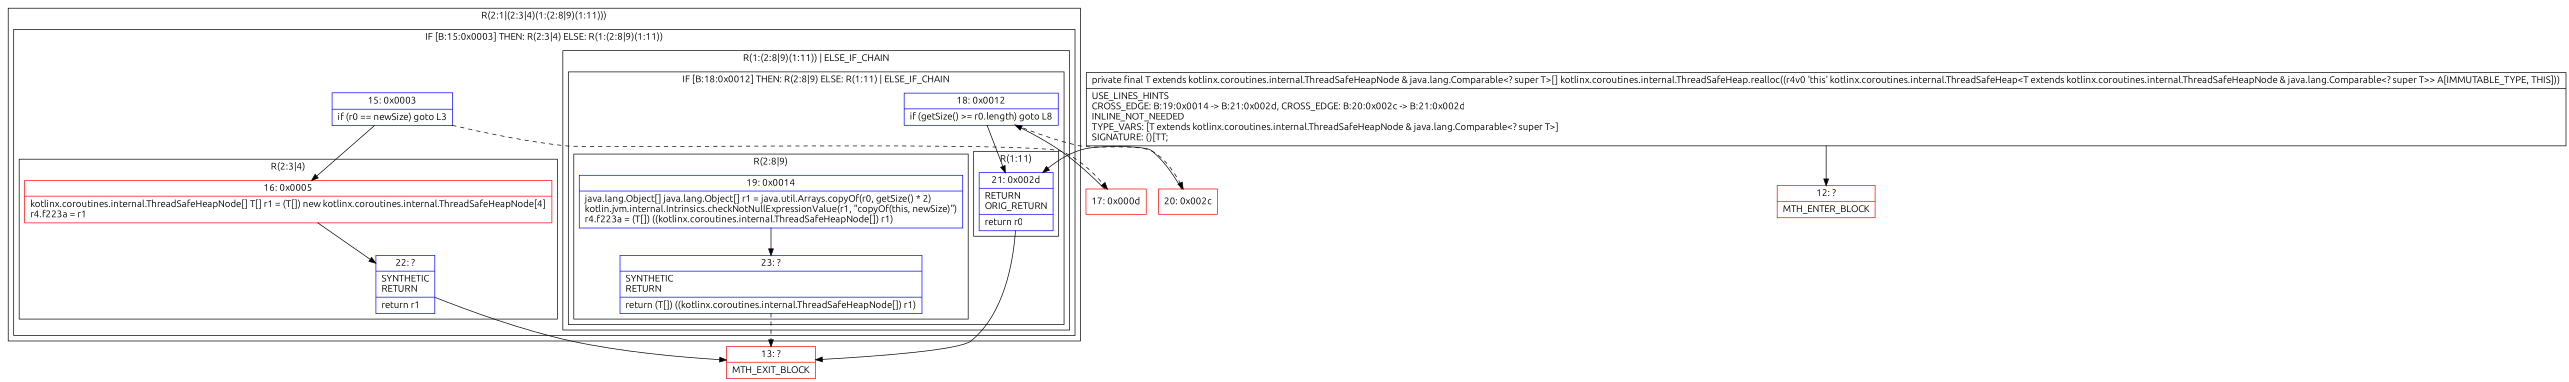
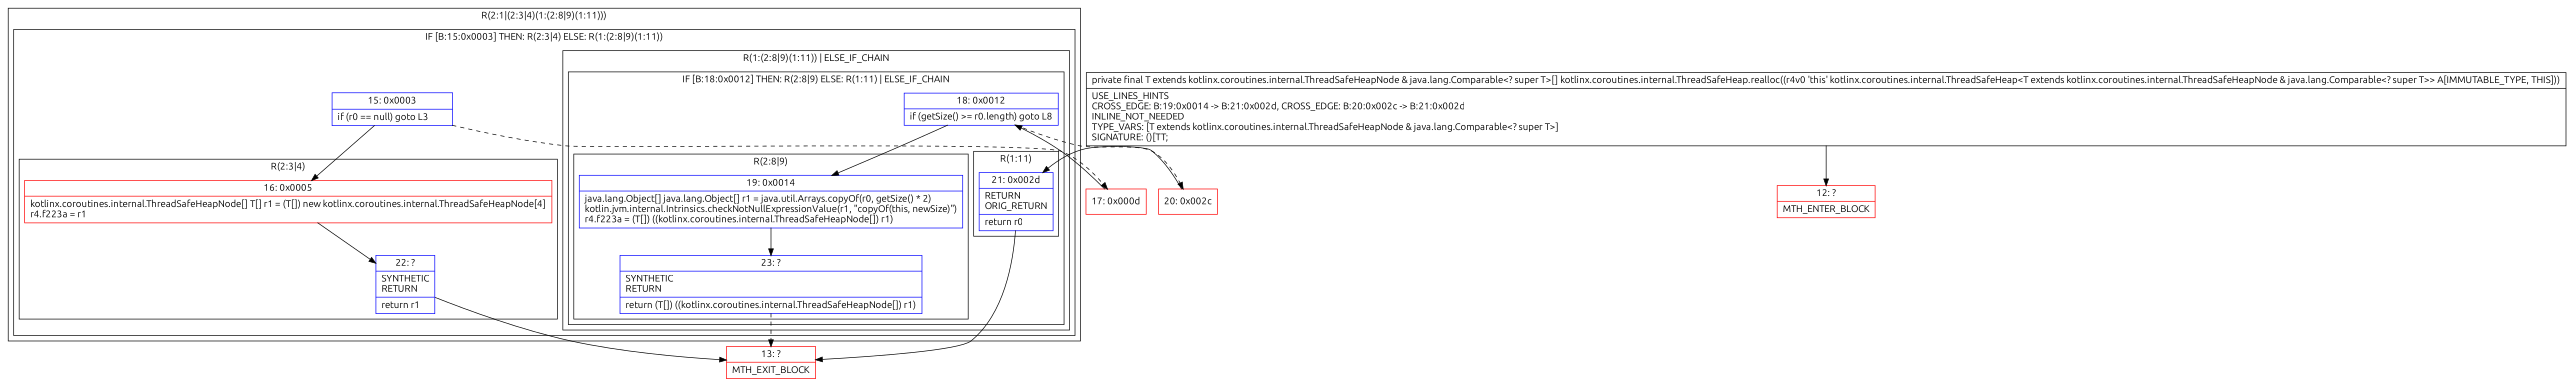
(392, 117) -> (383, 117)
(994, 143) -> (912, 141)
